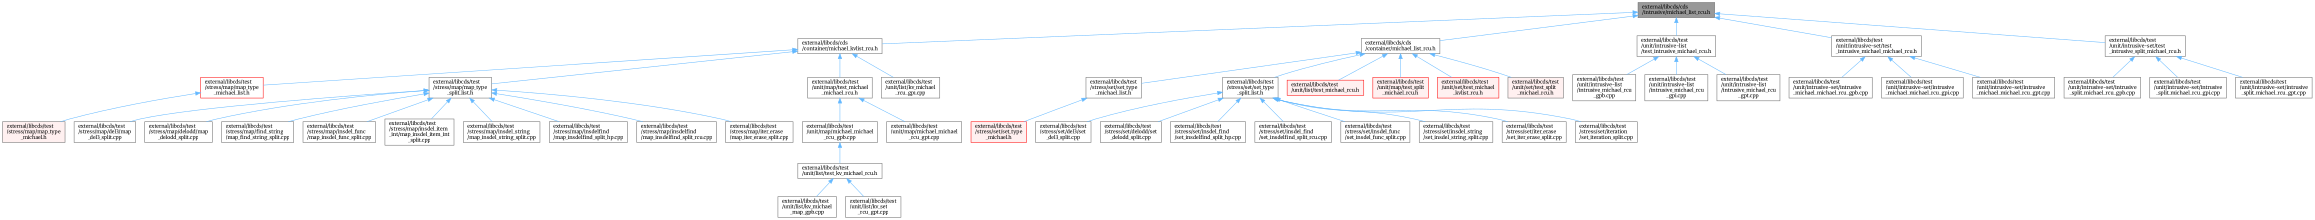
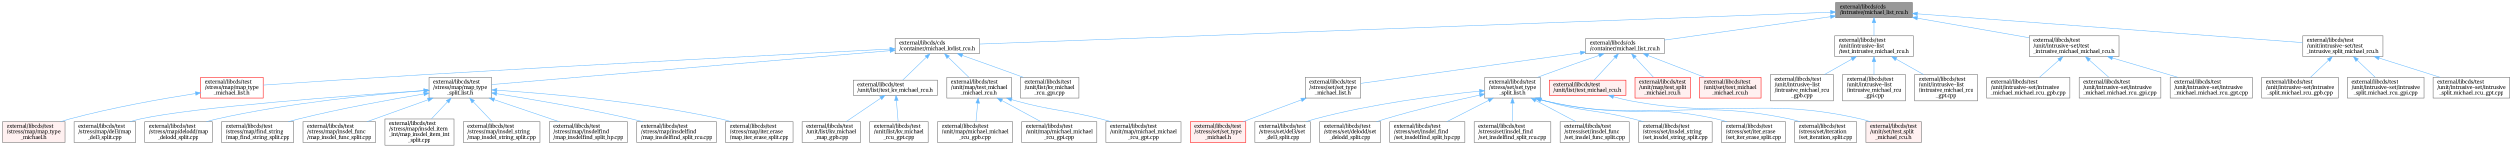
(1473, 65) -> (1742, 108)
(1468, 88) -> (1730, 88)
none -> (1059, 132)
(840, 155) -> (915, 69)
(873, 207) -> (899, 132)
